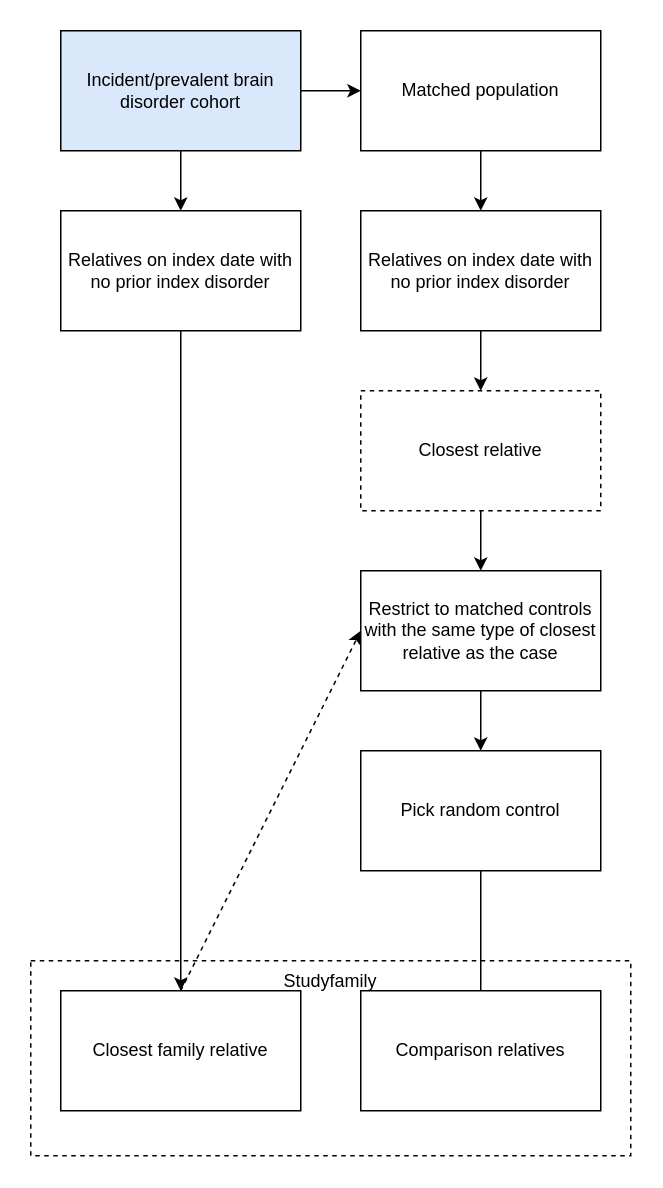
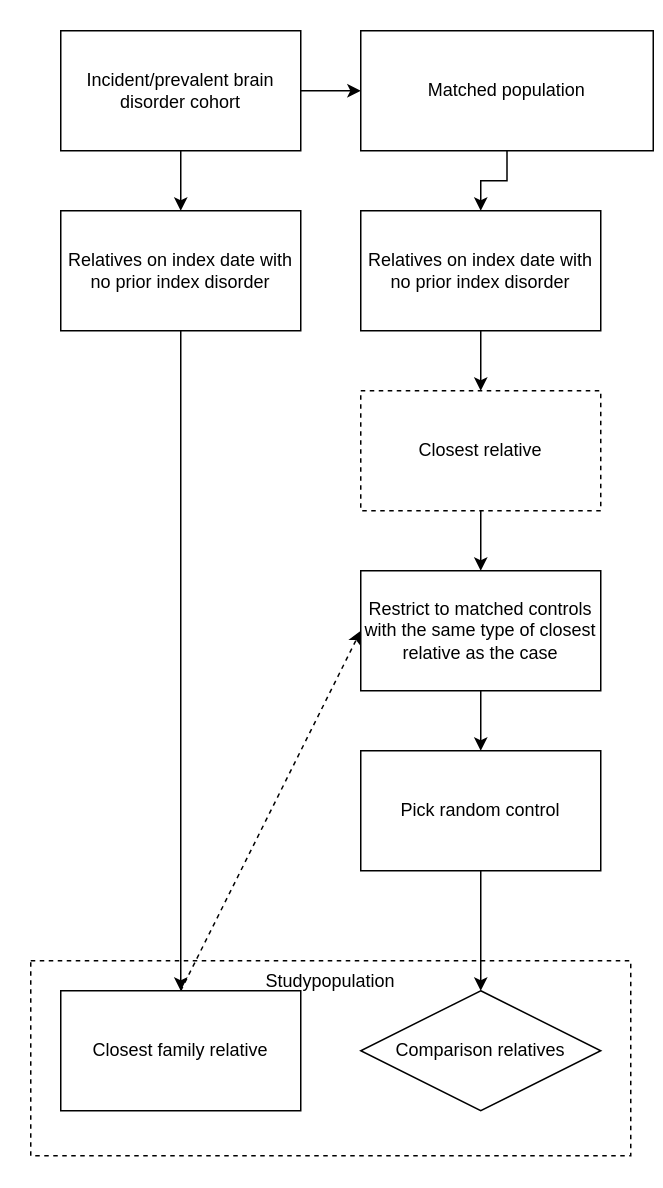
(181, 91) -> (181, 91)
(481, 91) -> (507, 91)
(331, 982) -> (331, 982)
(481, 984) -> (481, 979)
(481, 1051) -> (481, 1051)
